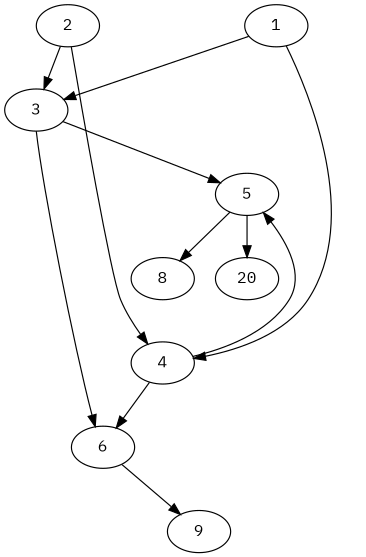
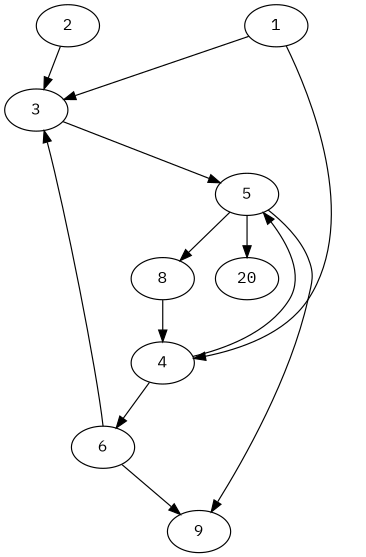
(97, 194) -> (163, 315)
(61, 274) -> (79, 284)
none -> (291, 355)
